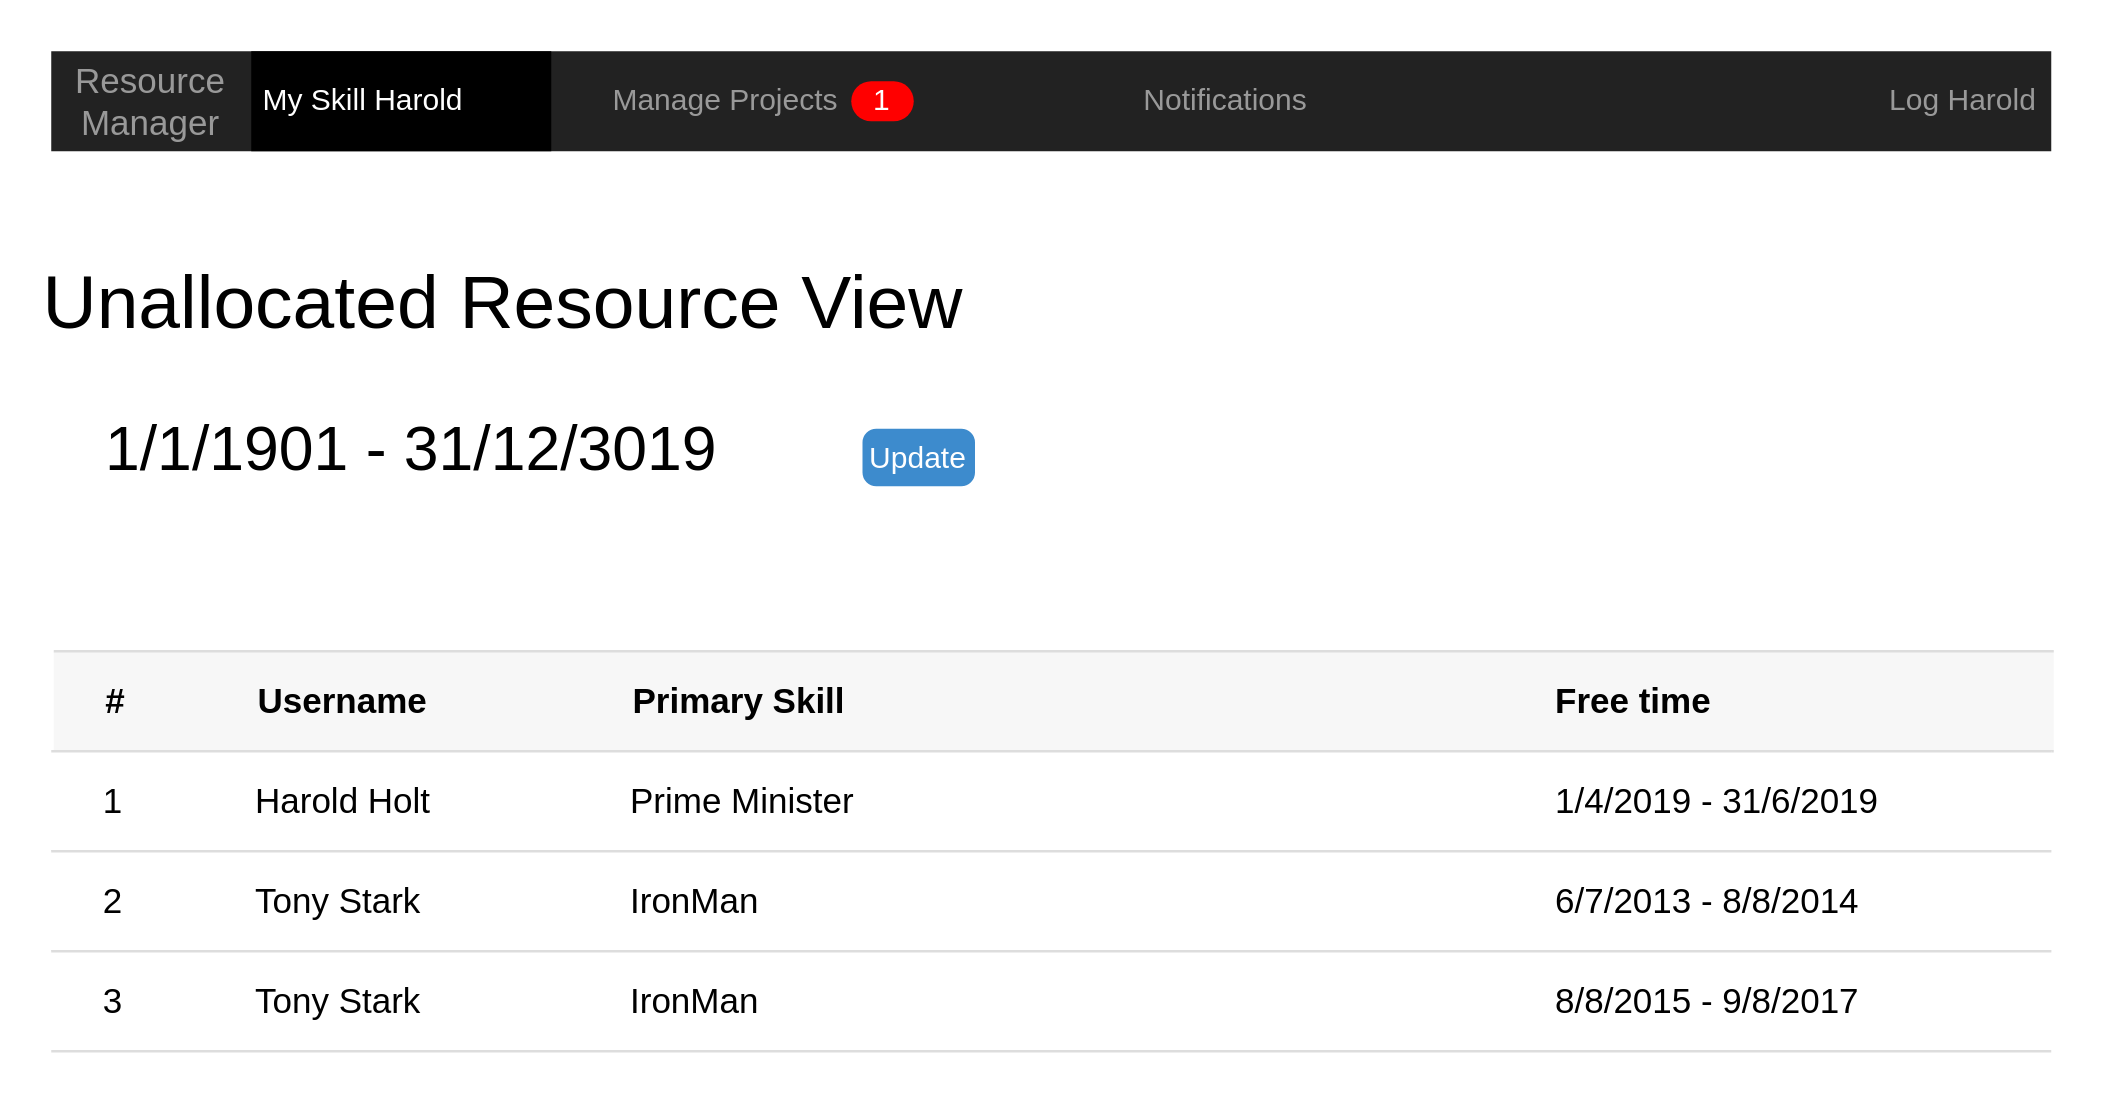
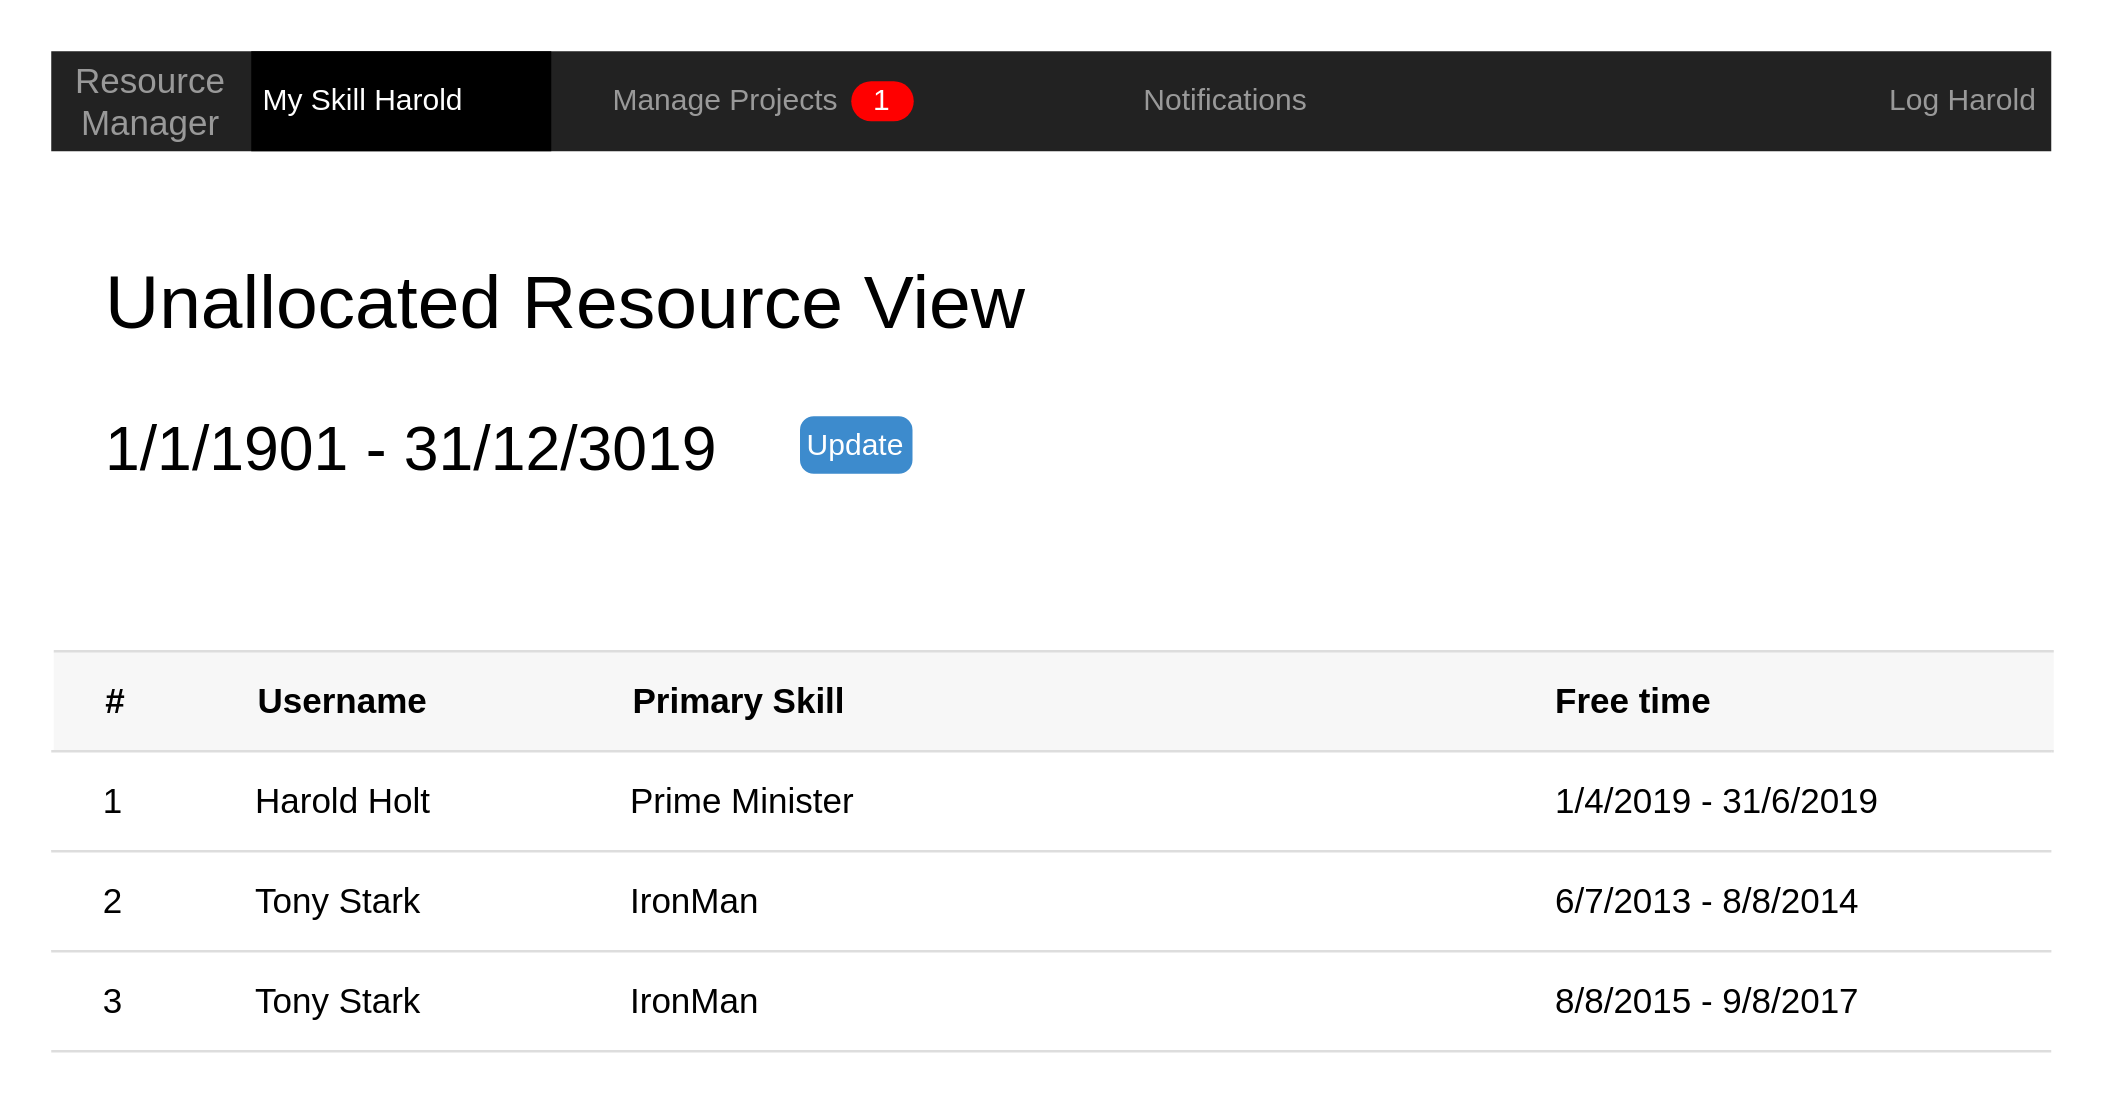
(476, 301) -> (539, 301)
(919, 458) -> (856, 445)
